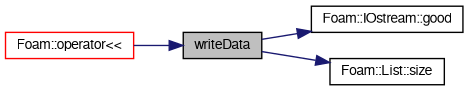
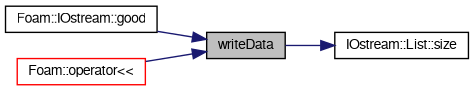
(280, 36) -> (175, 34)
(387, 72) -> (402, 45)
